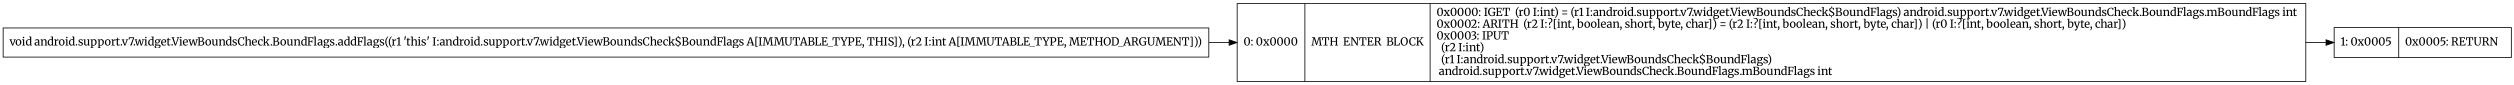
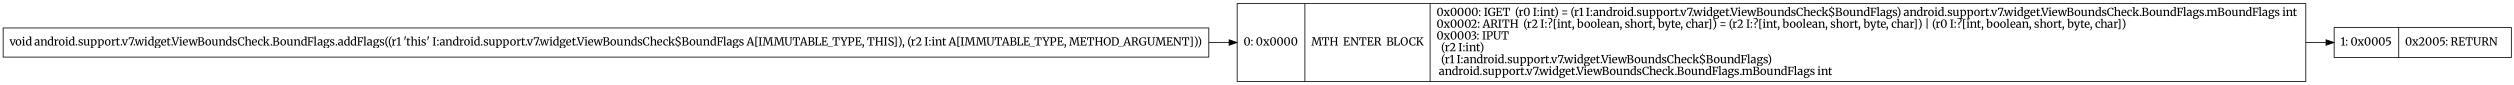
(2455, 42) -> (2455, 42)
